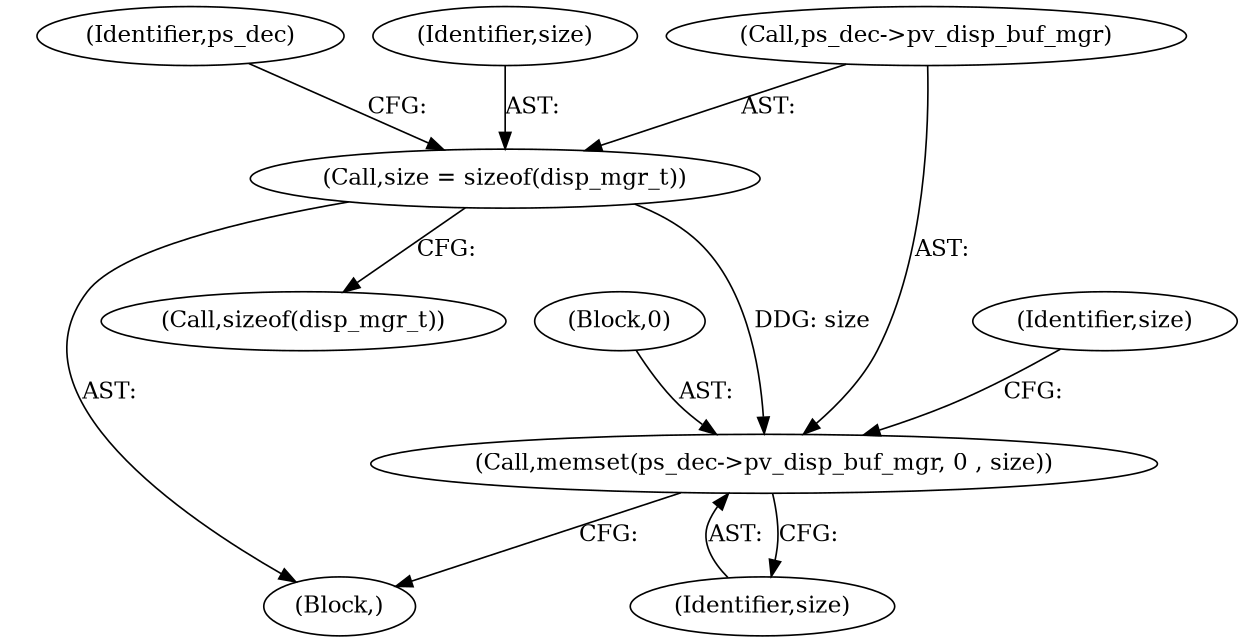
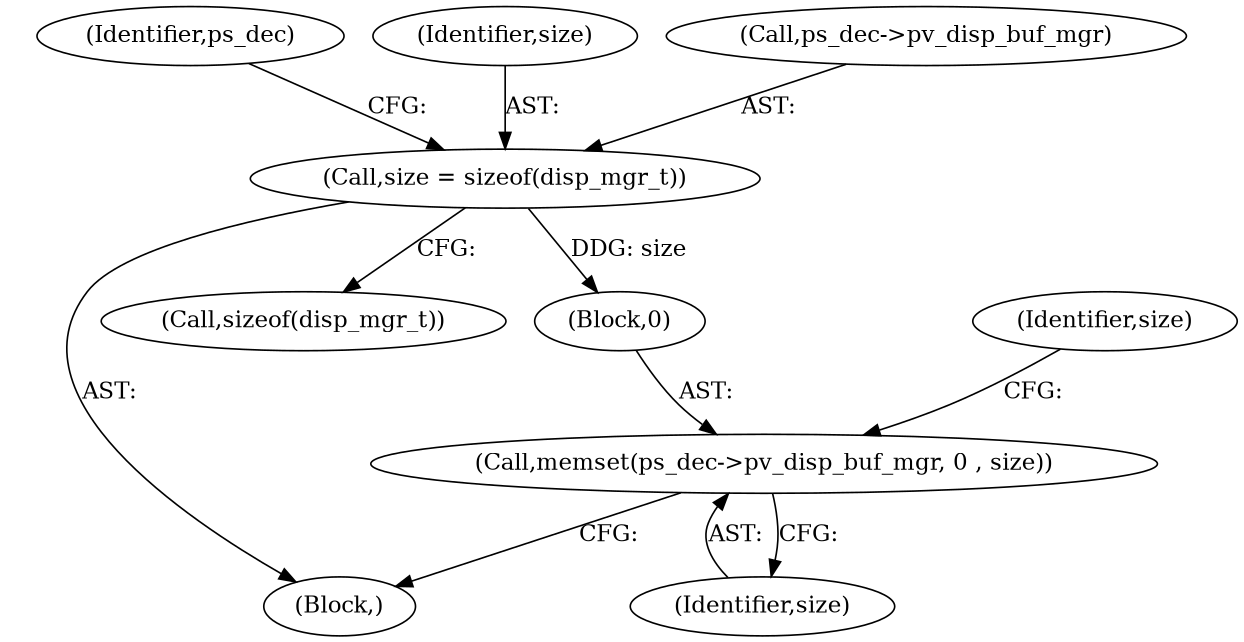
(910, 258) -> none
(732, 289) -> (558, 244)
